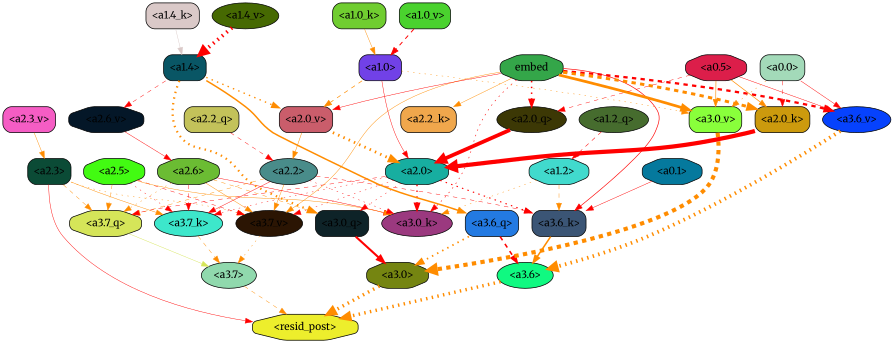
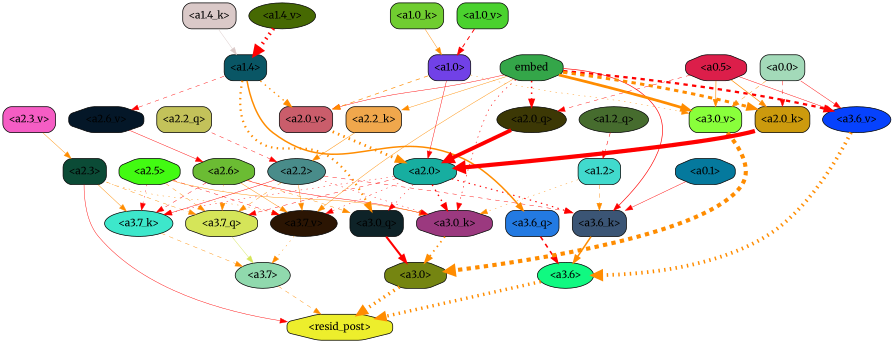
(754, 90) -> (754, 90)
(299, 141) -> (337, 145)
(559, 172) -> (599, 172)
(417, 223) -> (454, 223)
(446, 249) -> (437, 247)
